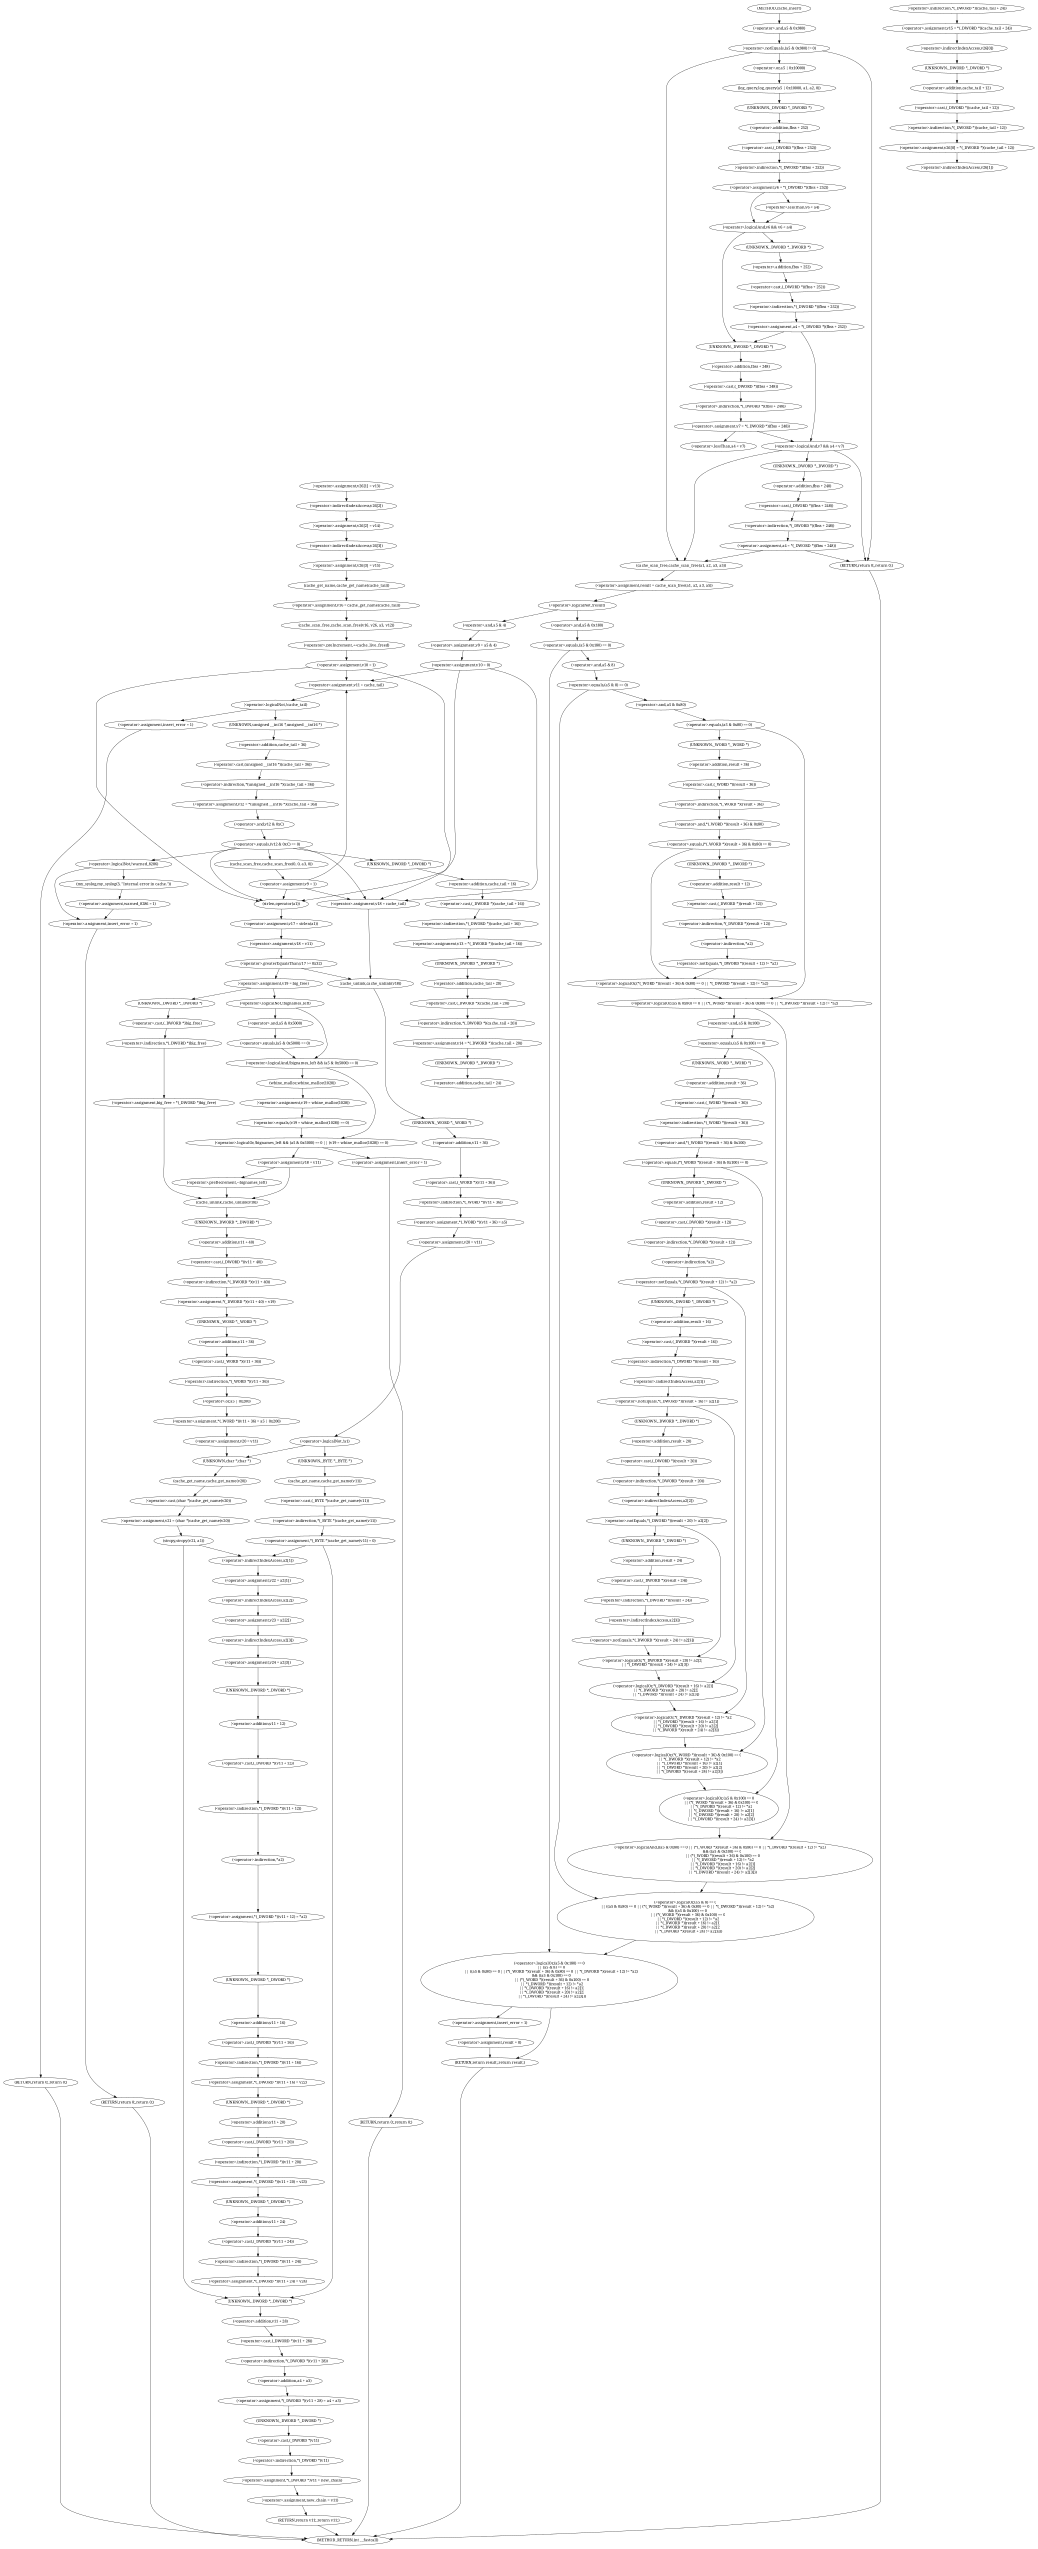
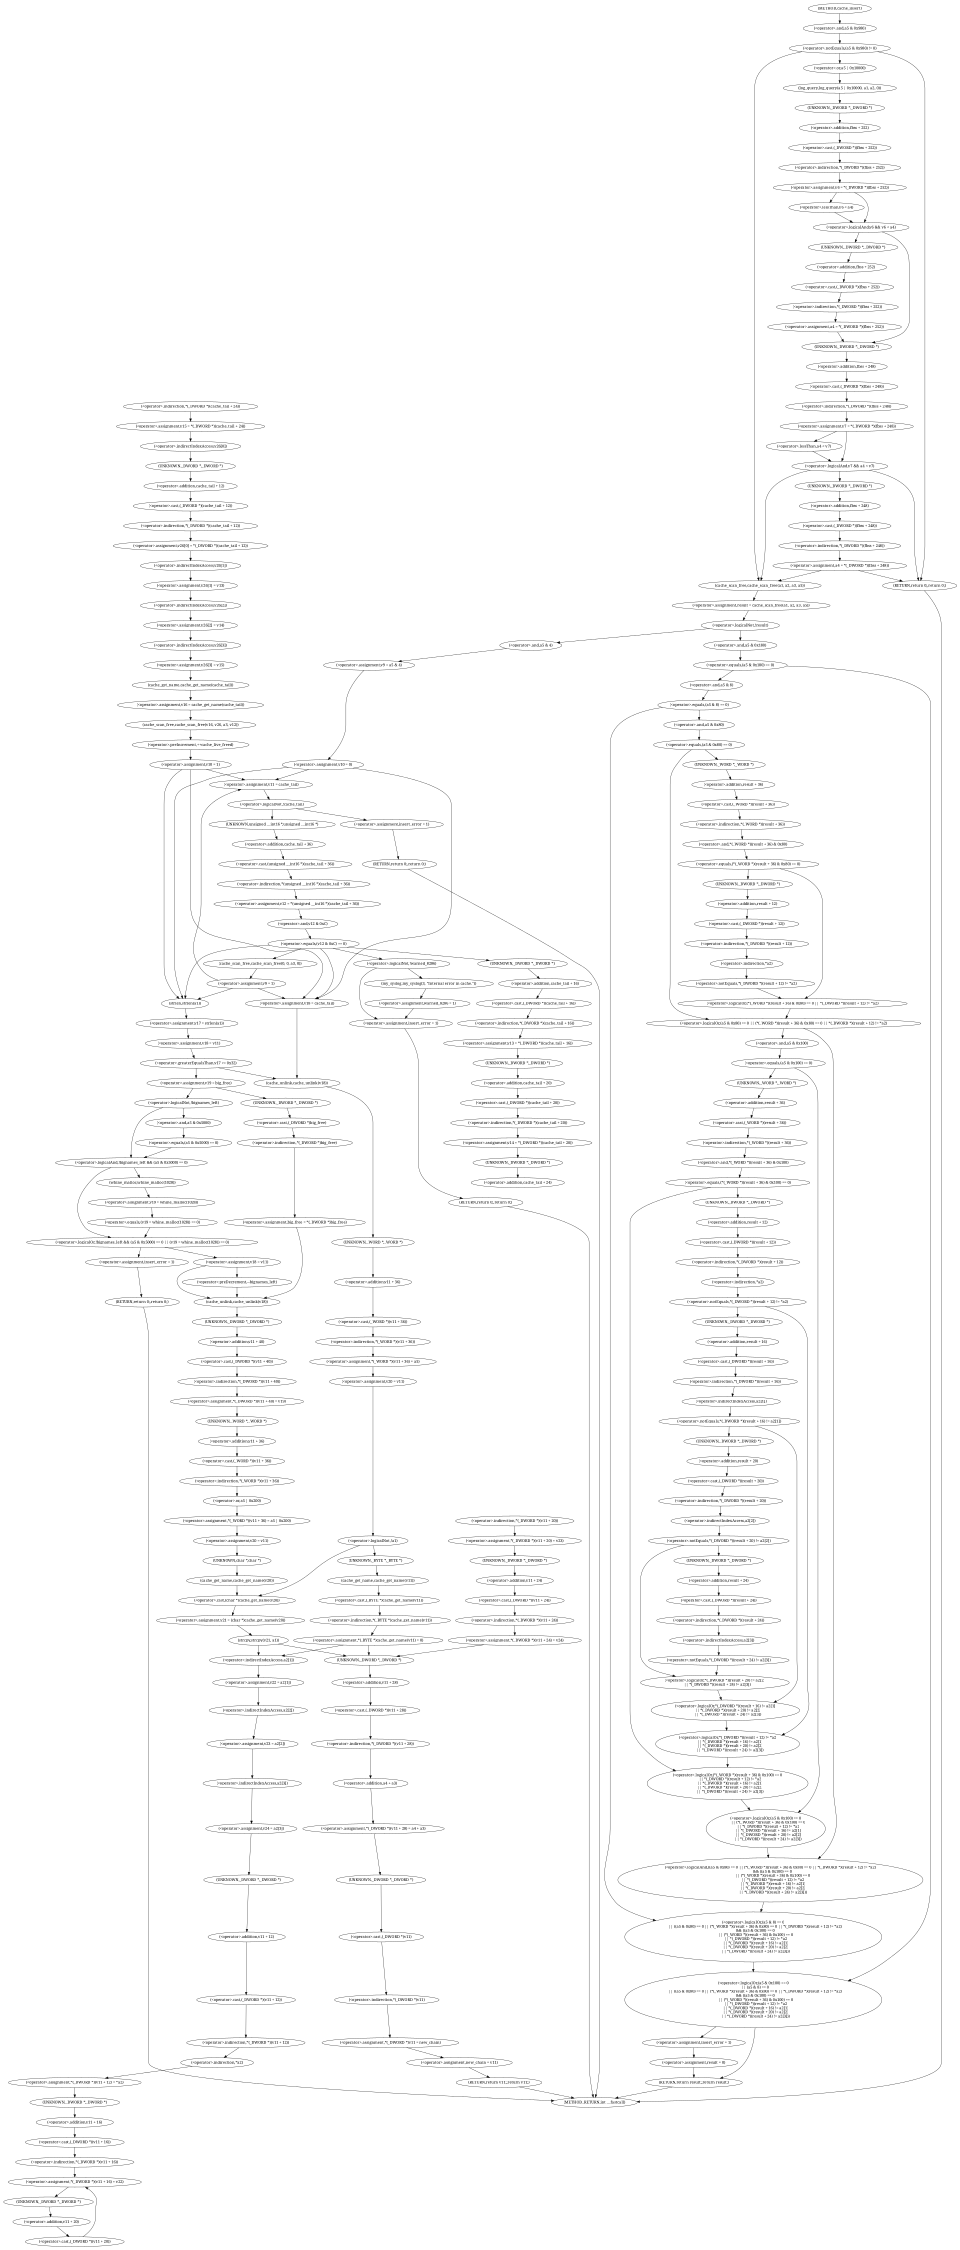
(815, 384) -> (821, 456)
none -> (191, 574)
(281, 904) -> (185, 1004)
(277, 1451) -> (311, 1572)
(258, 2151) -> (96, 2213)
